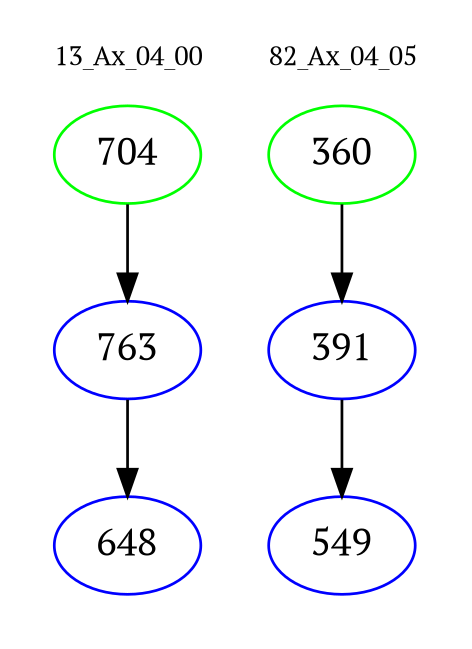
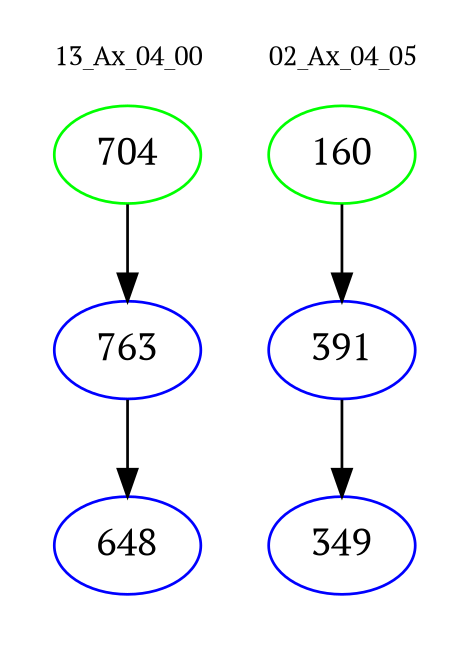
(343, 58) -> (343, 58)
(342, 155) -> (342, 155)
(342, 545) -> (342, 545)
